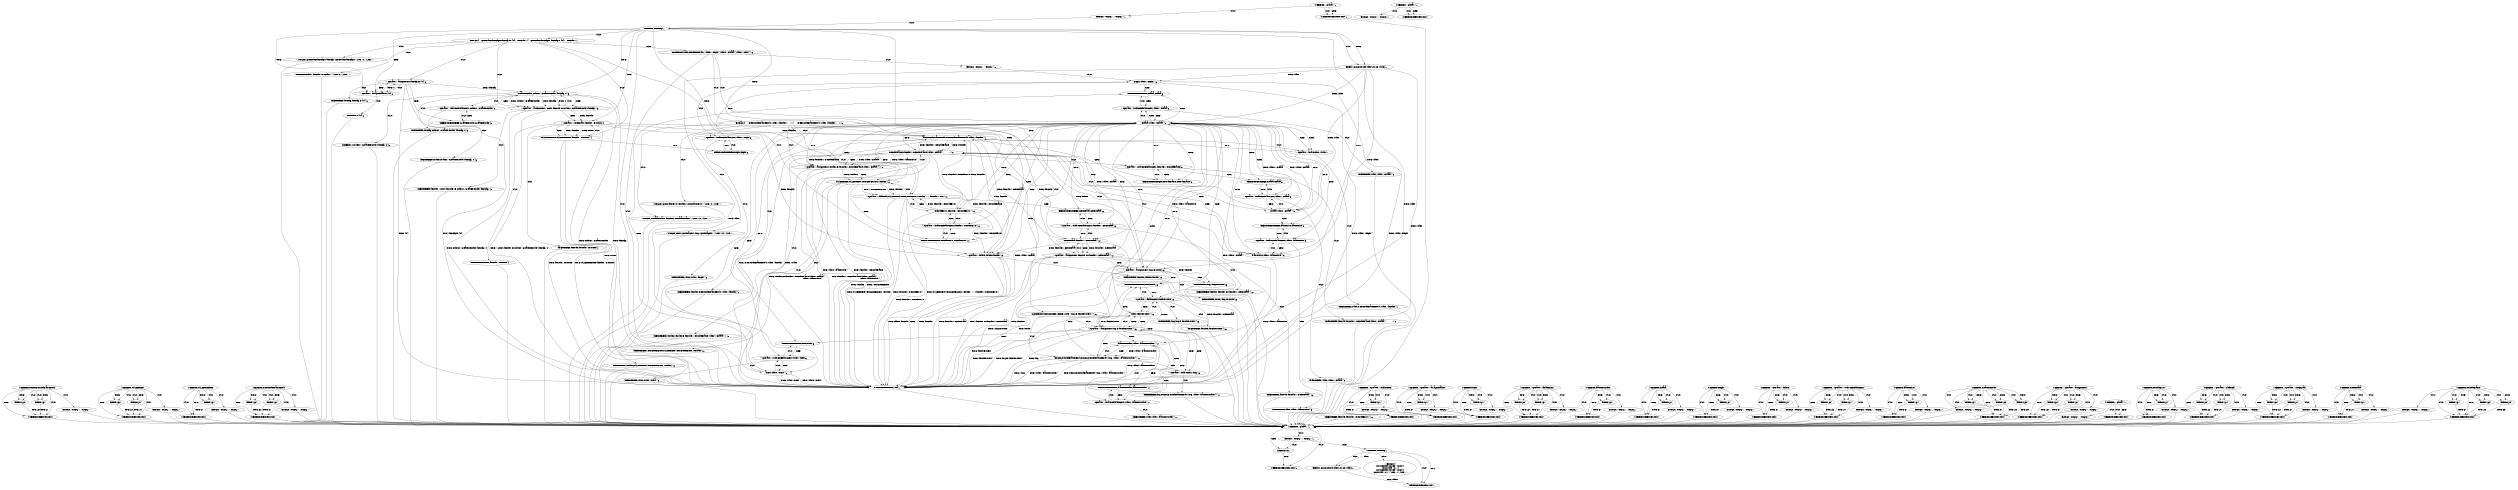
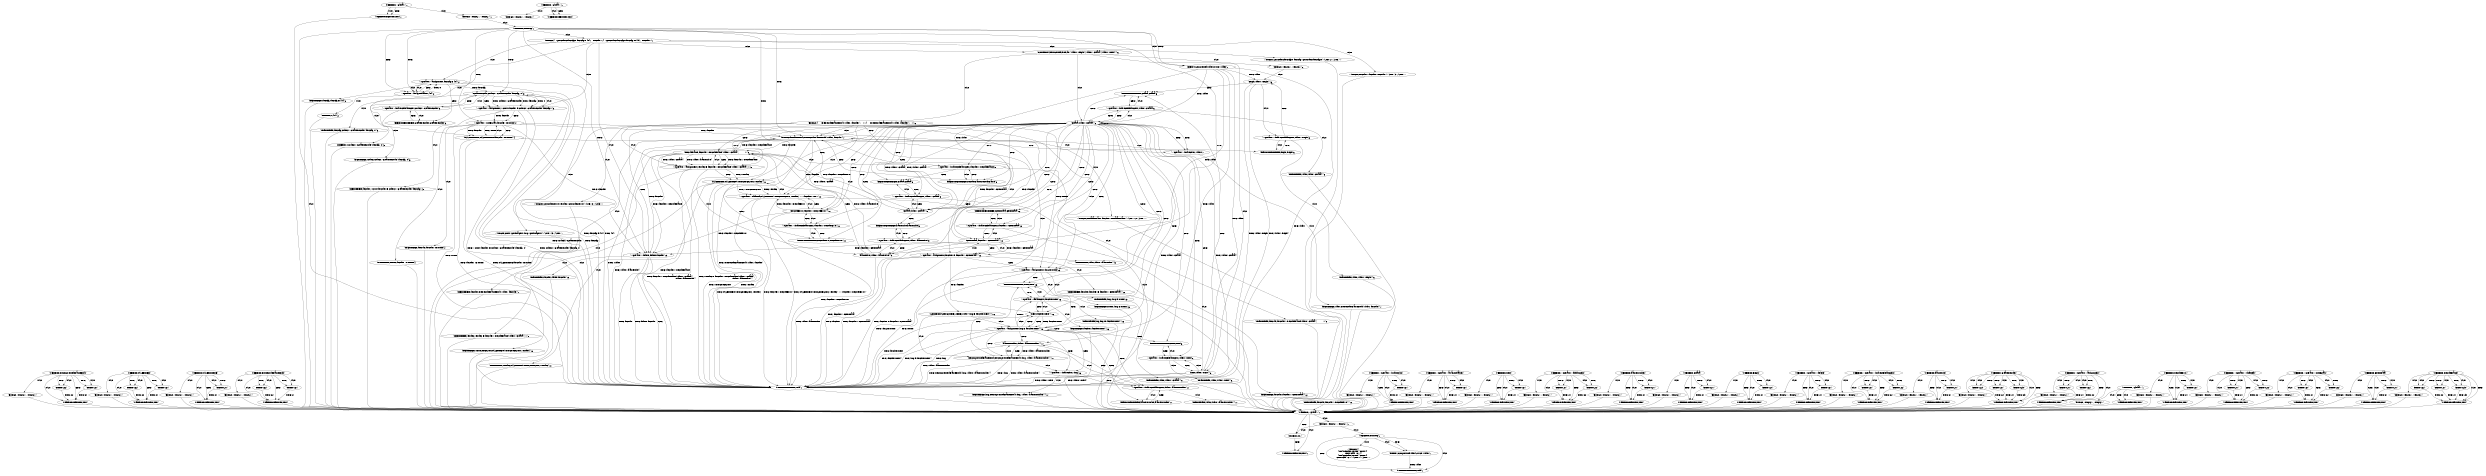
(1158, 263) -> (969, 303)
(1155, 380) -> (1103, 382)
